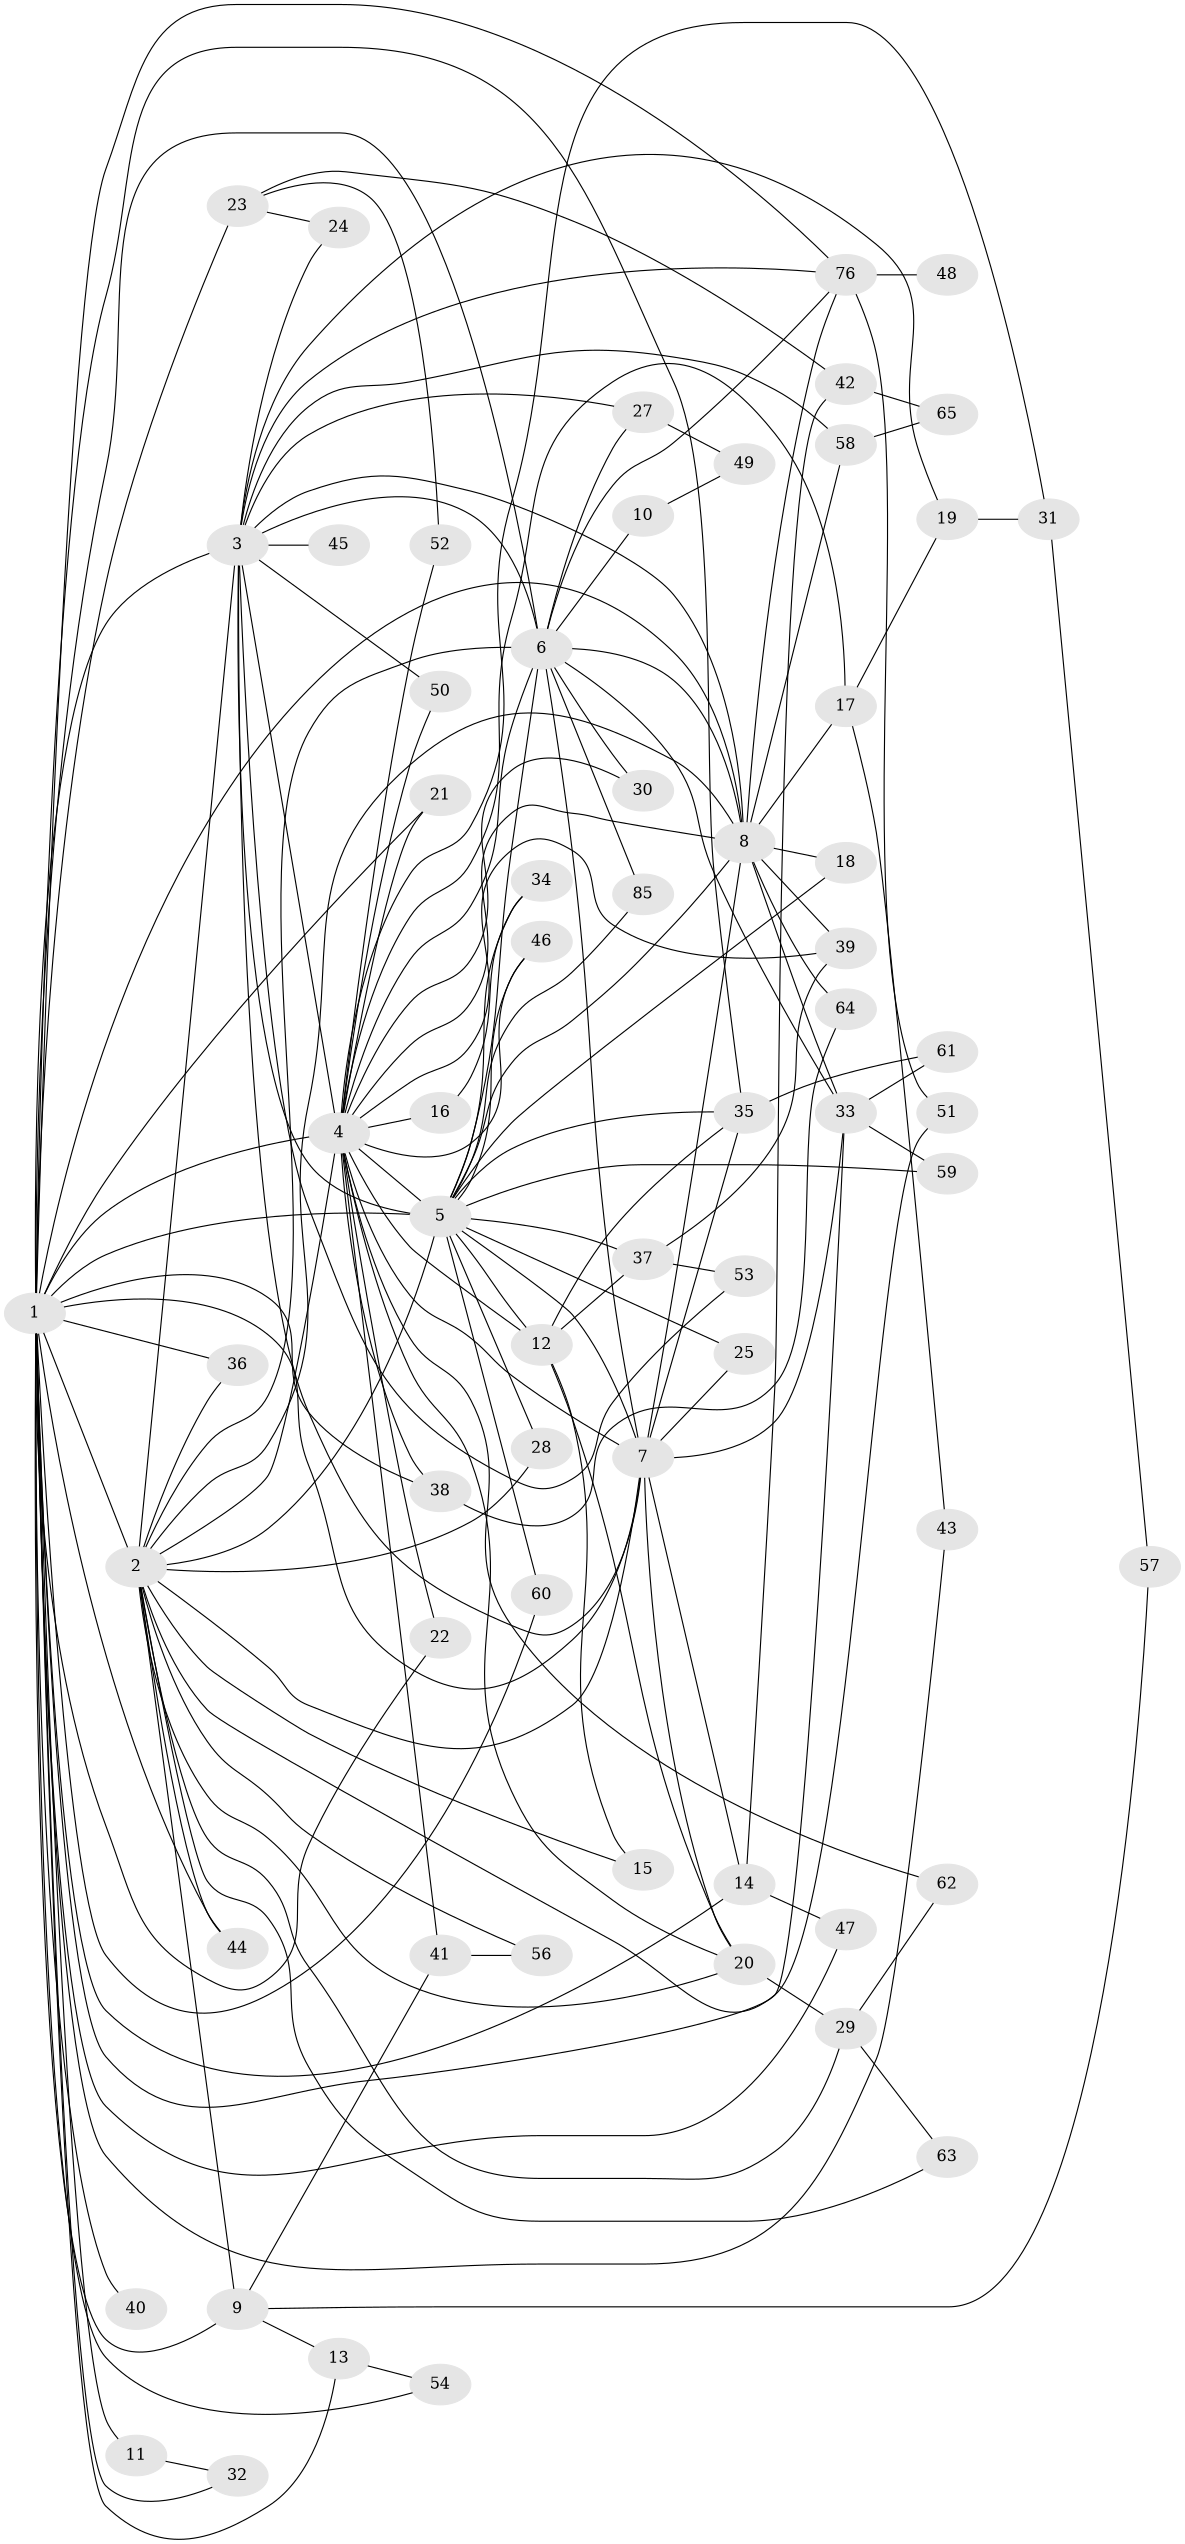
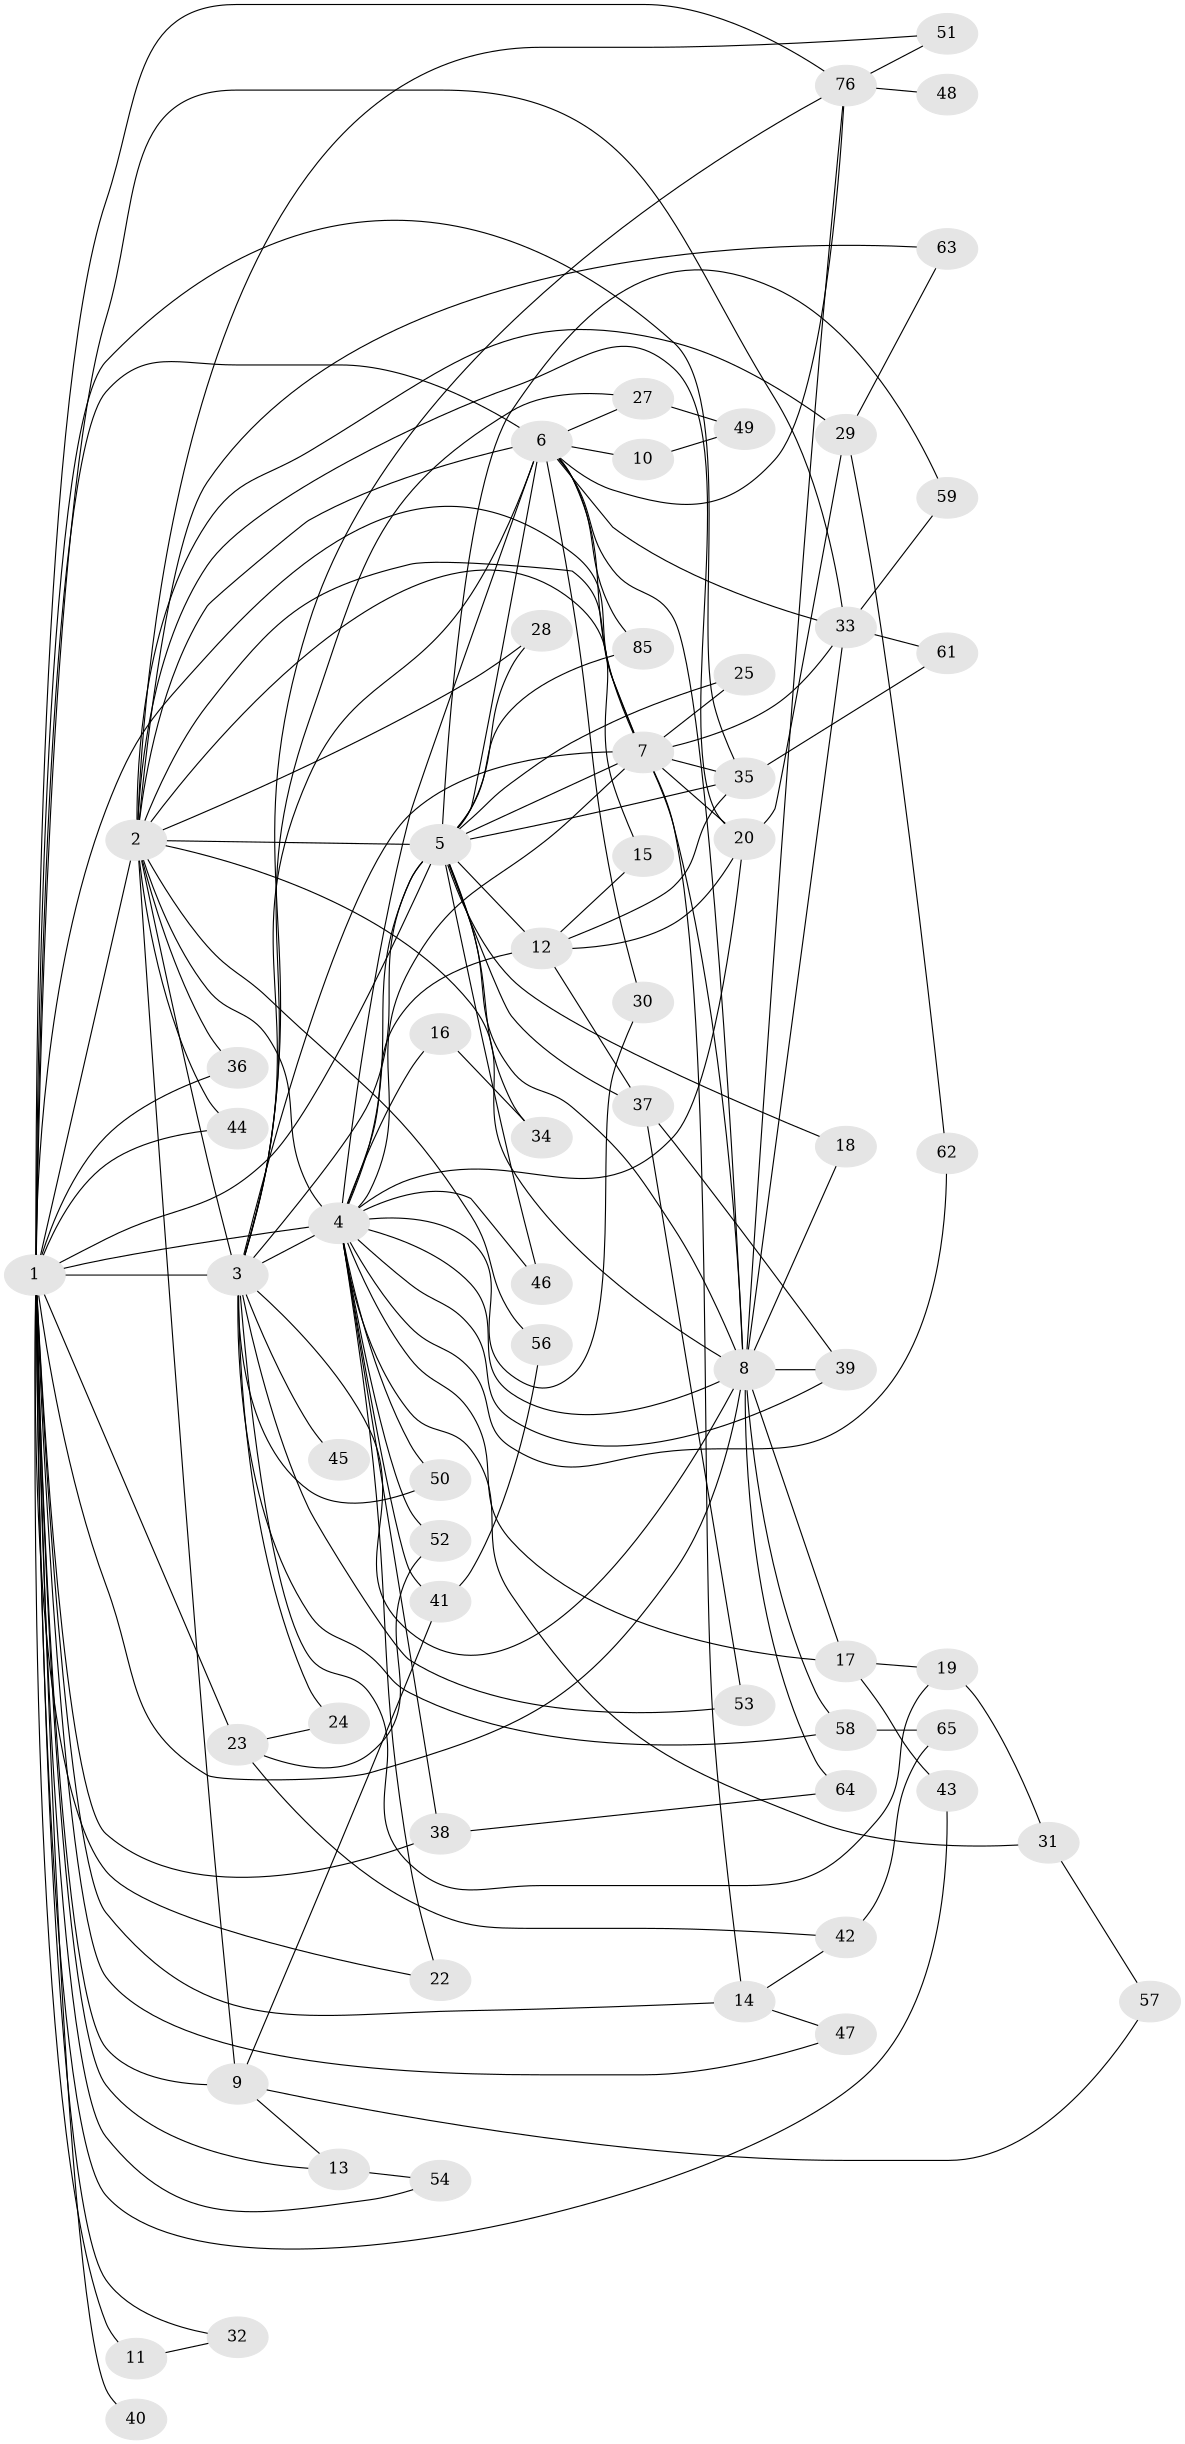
(440, 795) -> none
(542, 1595) -> none
